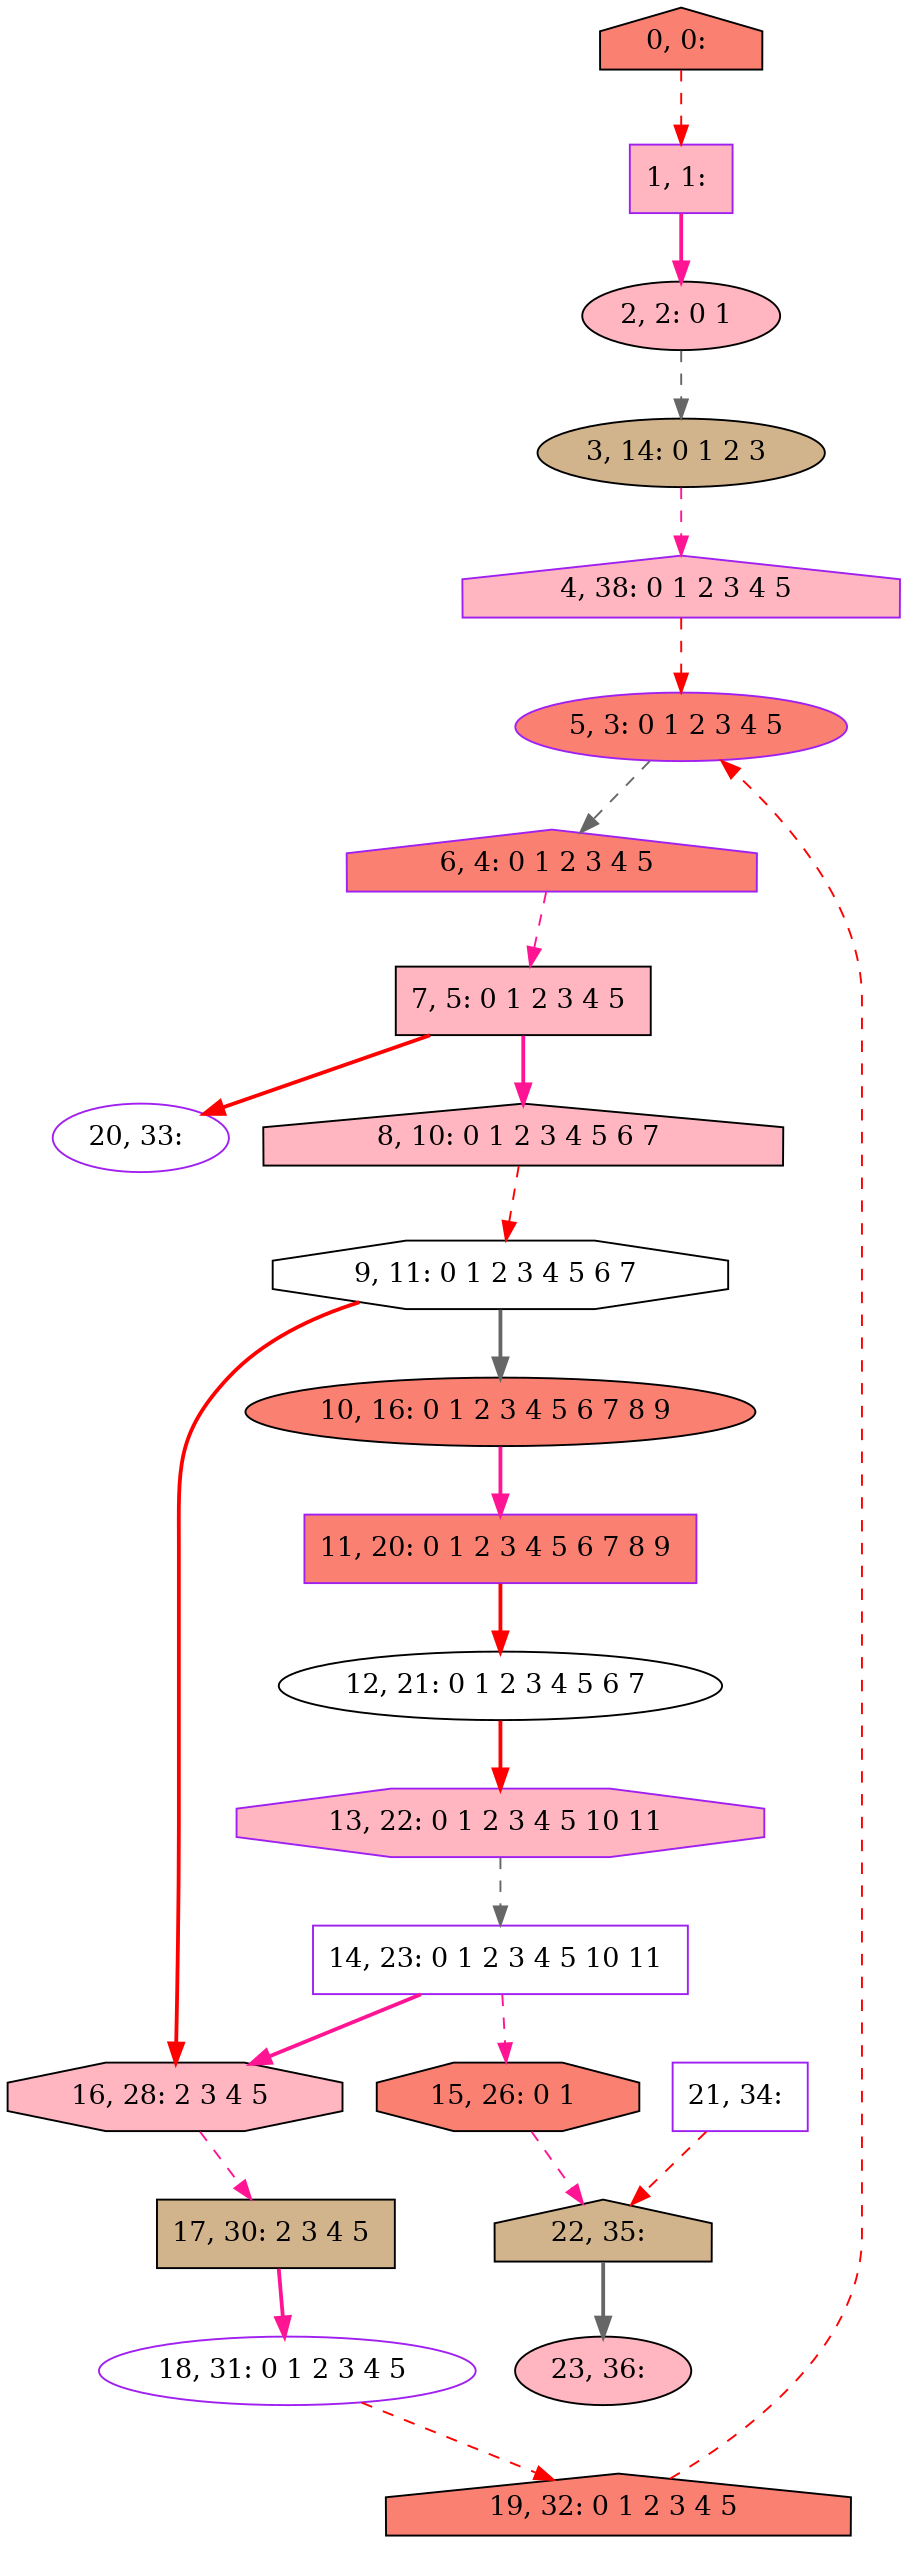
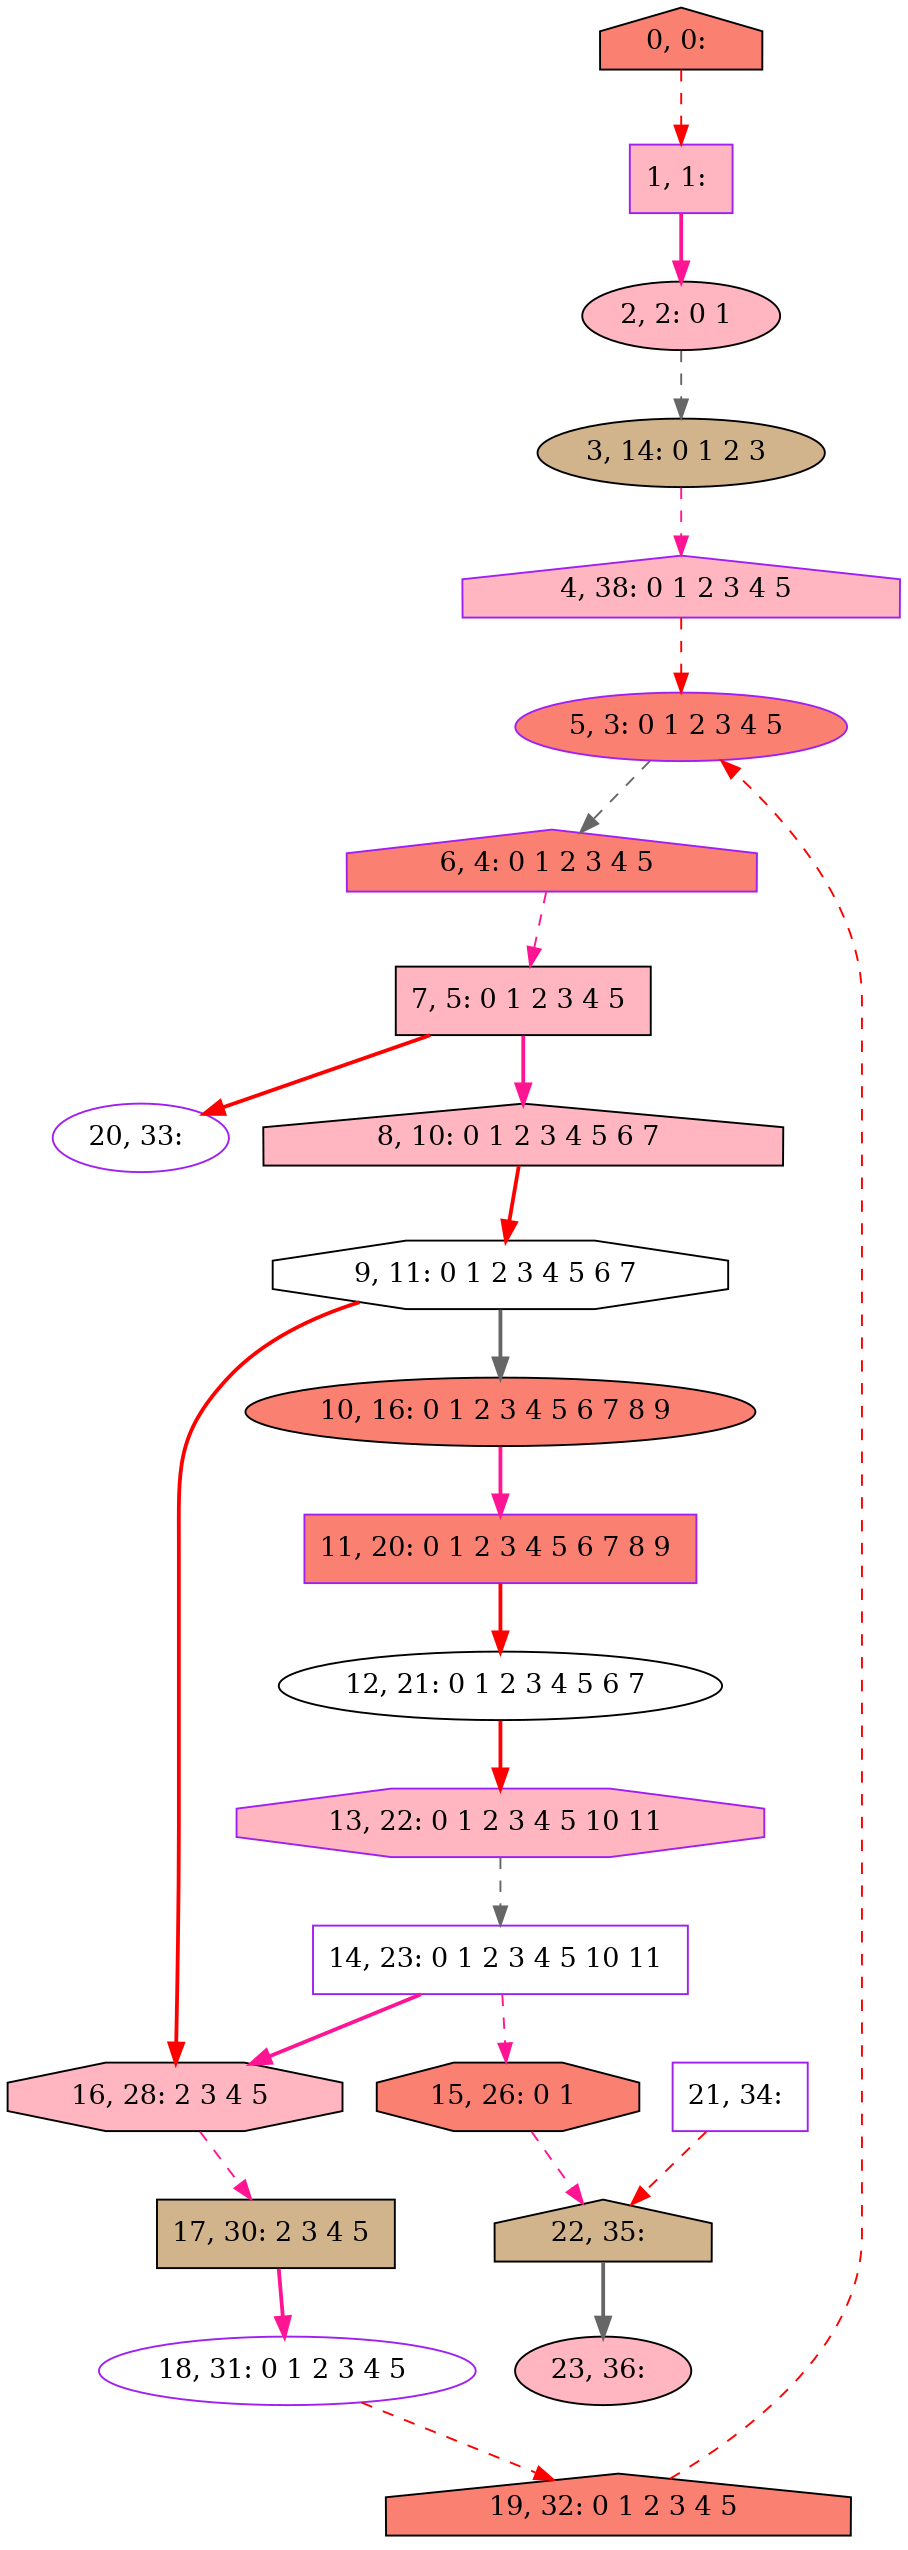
(514, 1194) -> (514, 1194)
